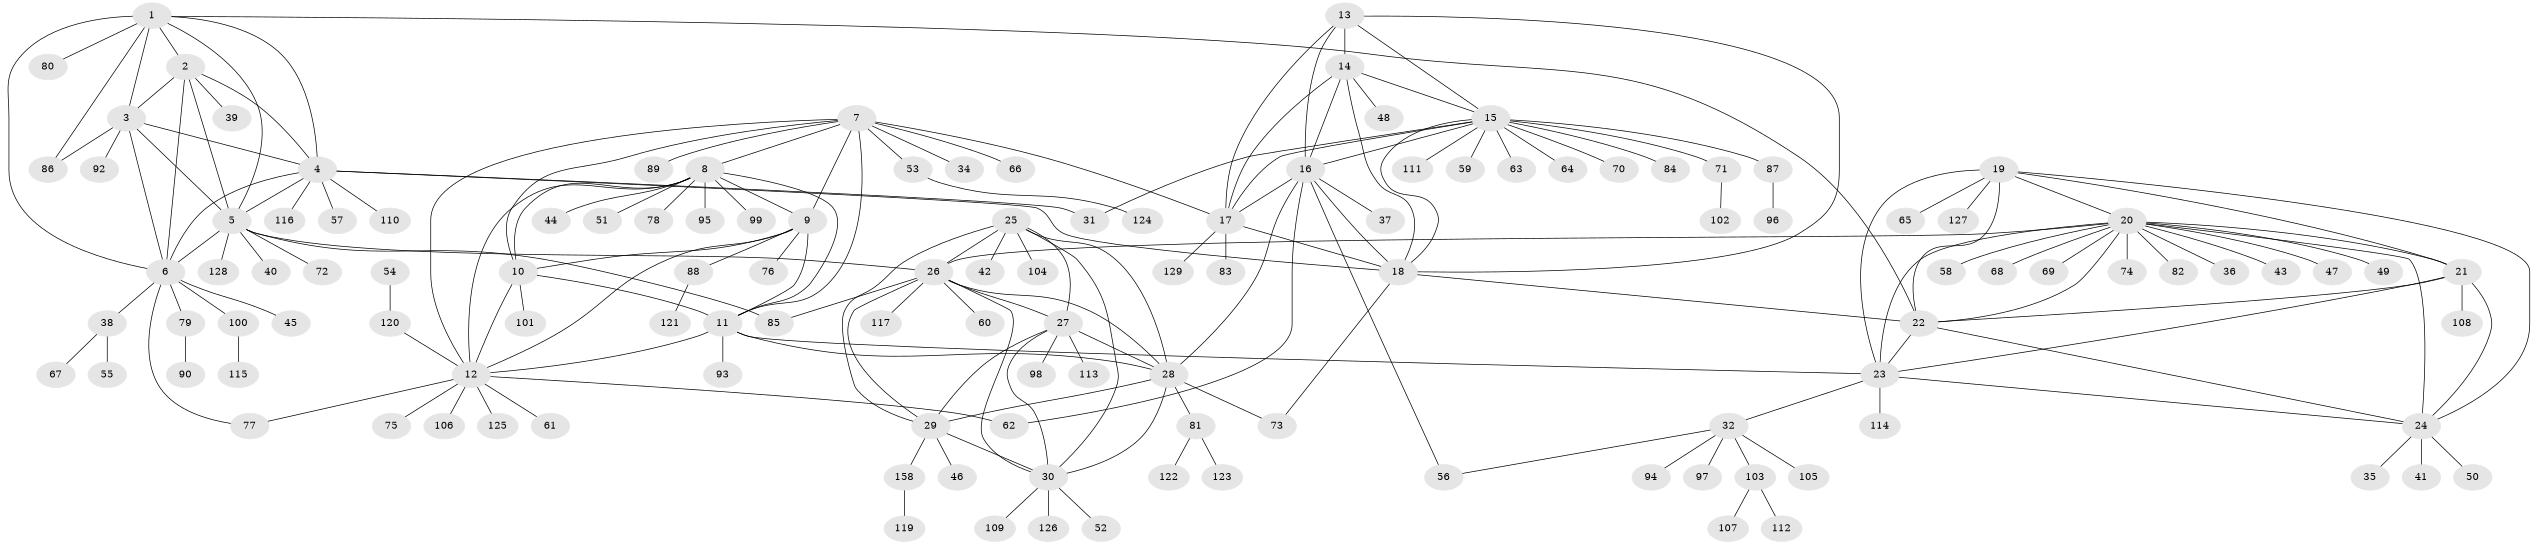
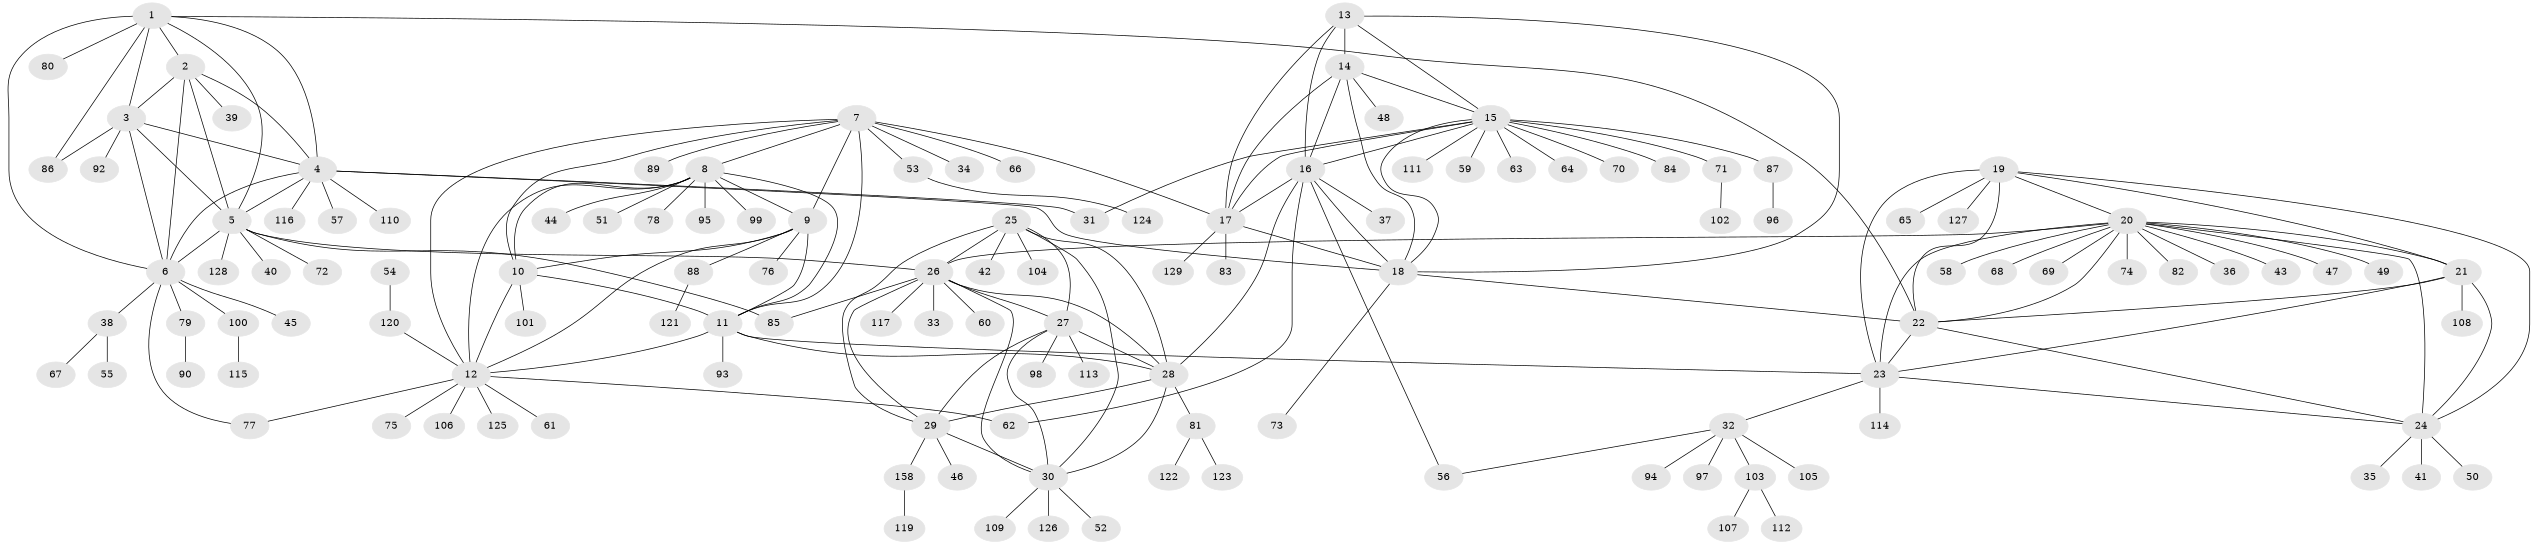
none -> (934, 323)
(1223, 400) -> none
